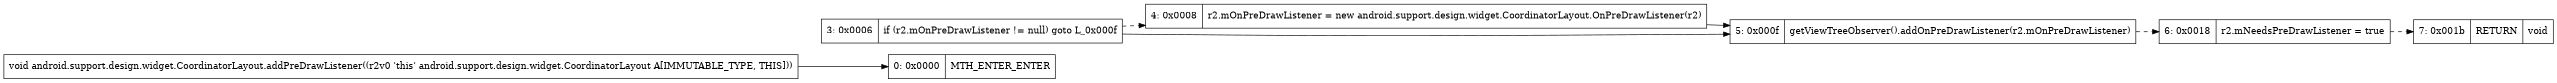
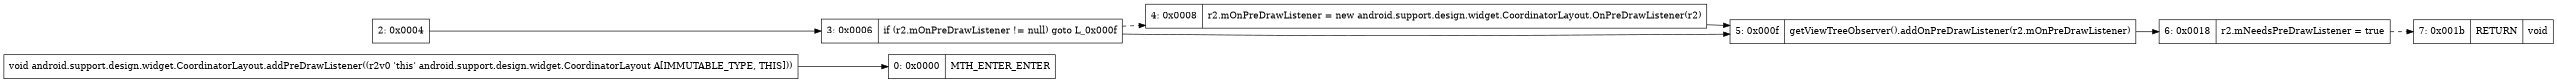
none -> (401, 31)
(2144, 32) -> (2144, 32)
